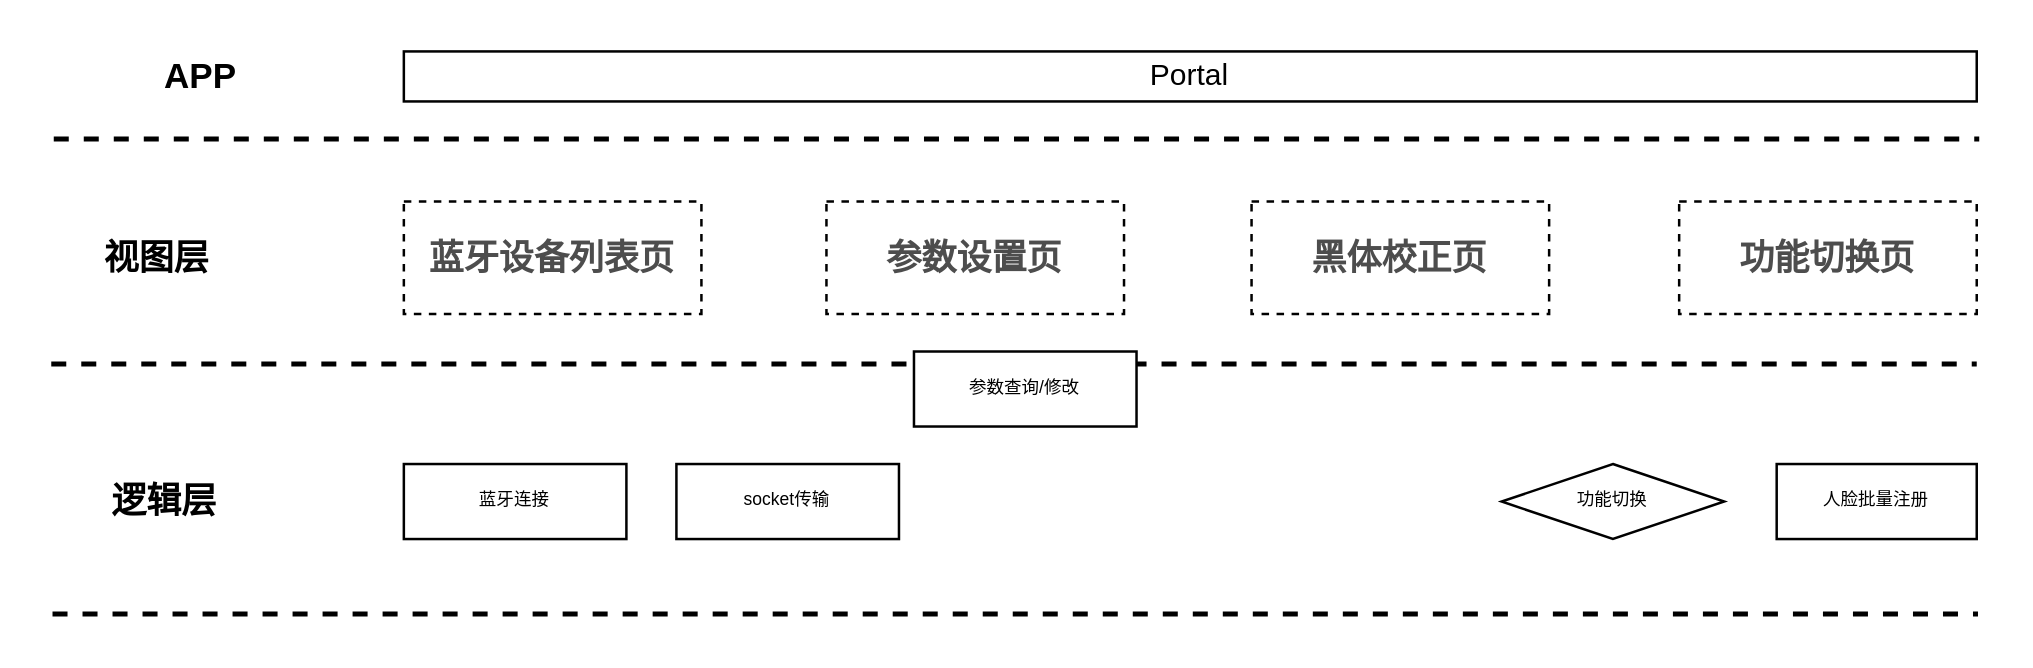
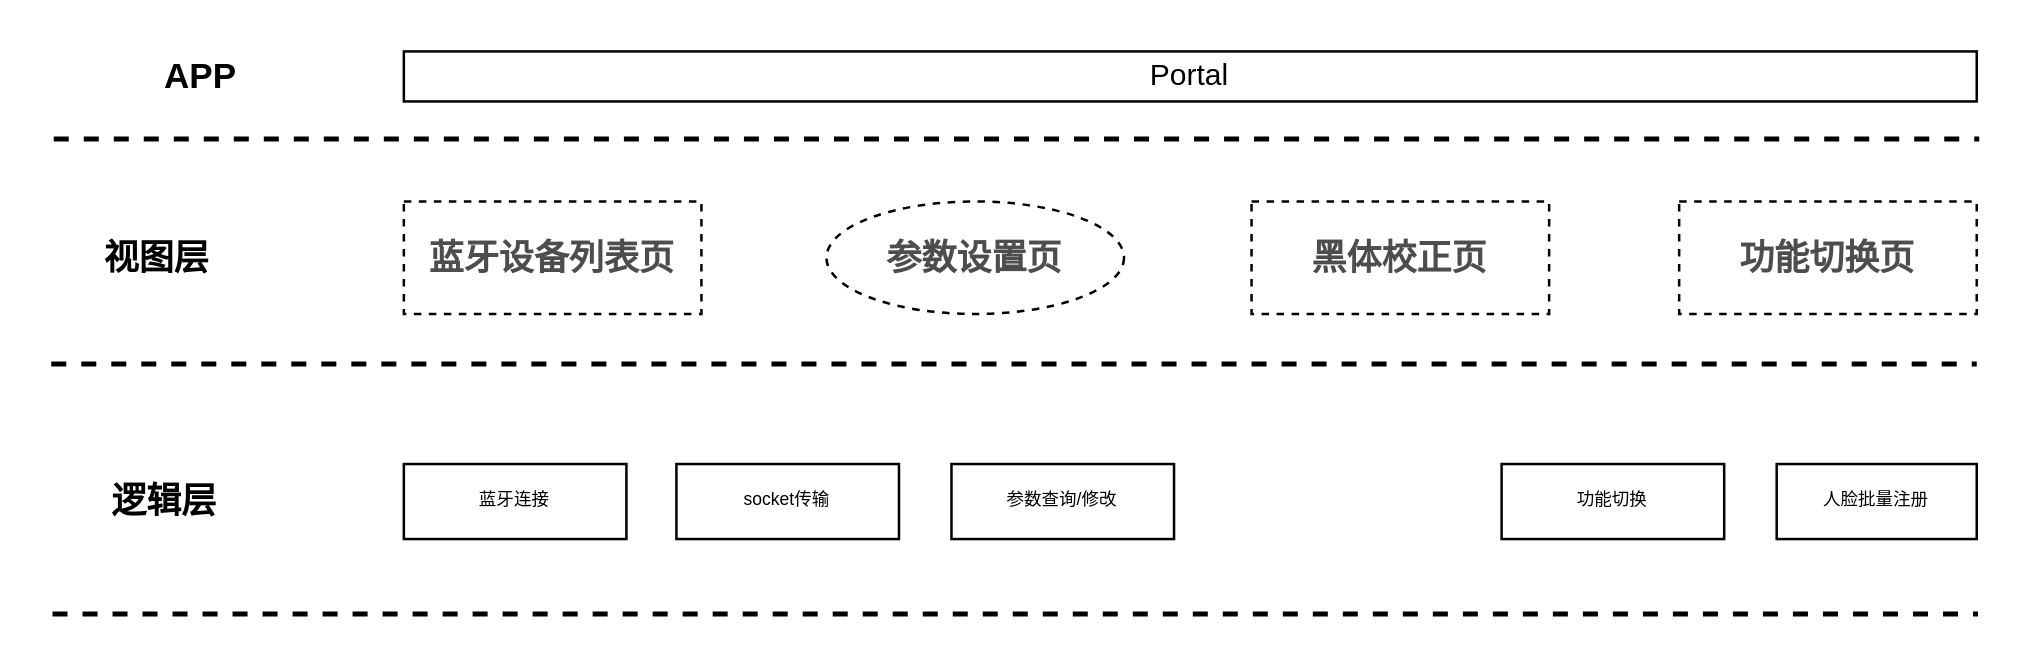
(975, 258) -> (975, 258)
(1025, 389) -> (1063, 501)
(1613, 501) -> (1613, 501)
